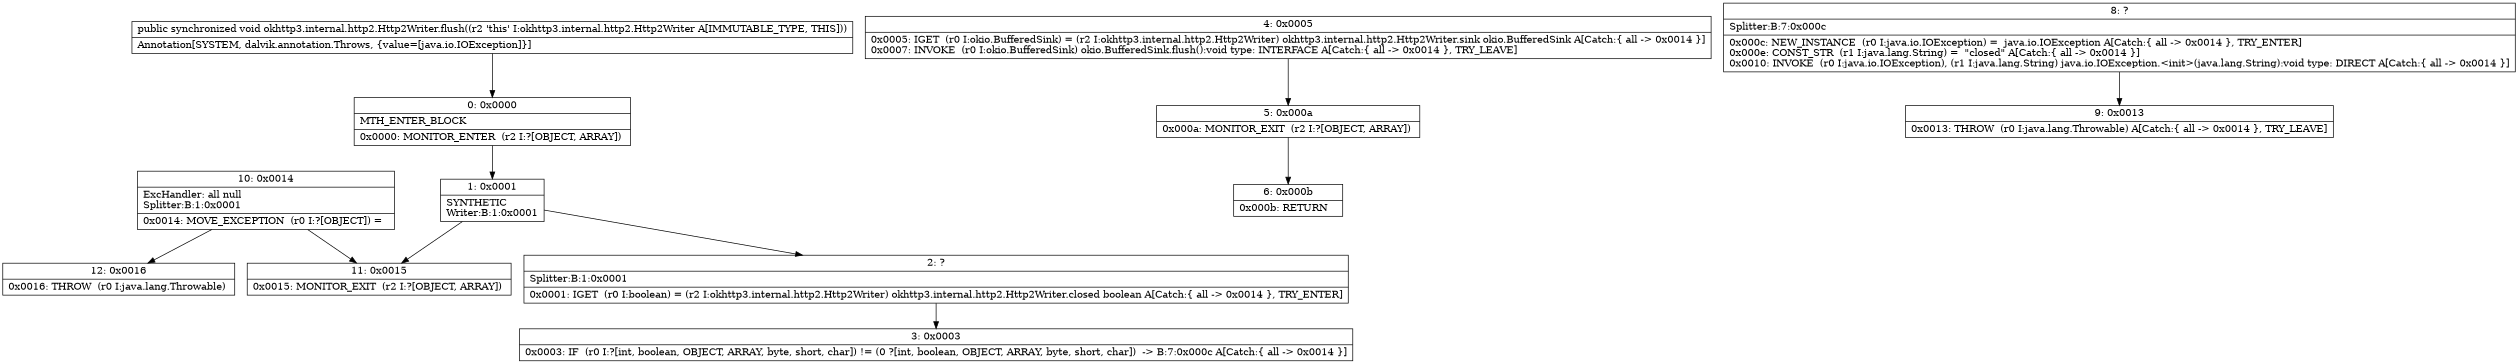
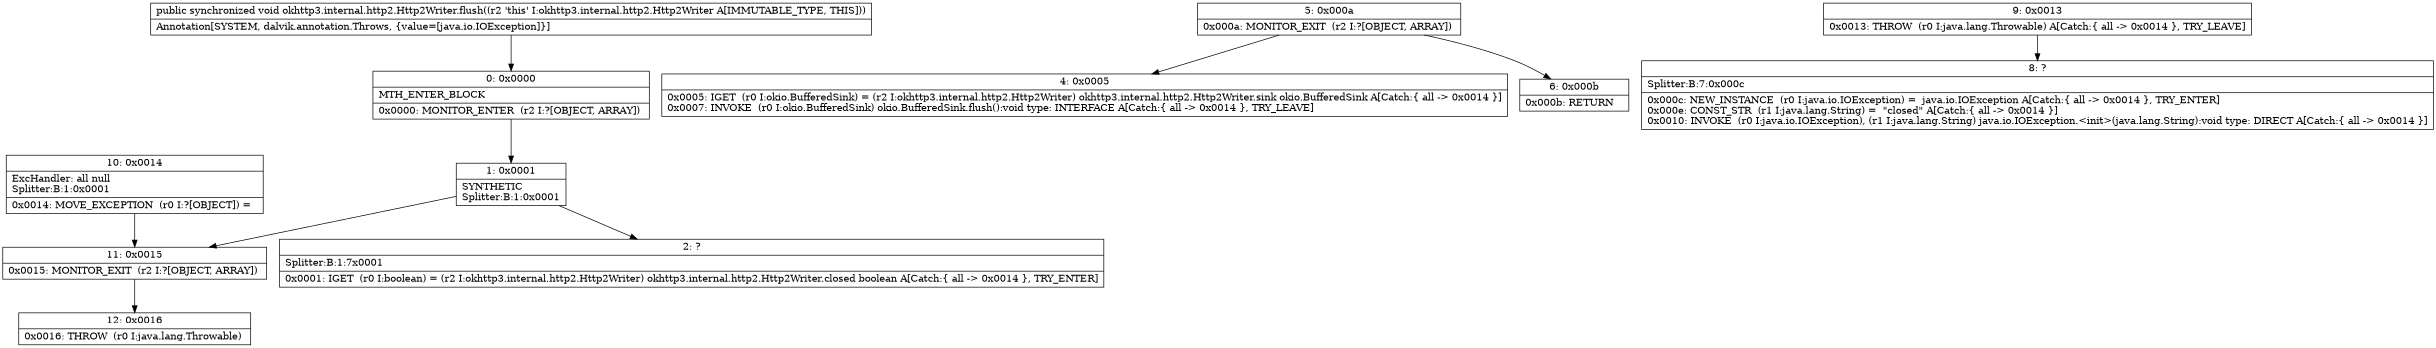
(1288, 78) -> (1219, 53)
(2119, 85) -> (2038, 44)
(492, 213) -> (511, 197)
(183, 245) -> (135, 293)
(579, 279) -> (334, 263)
(936, 345) -> none
